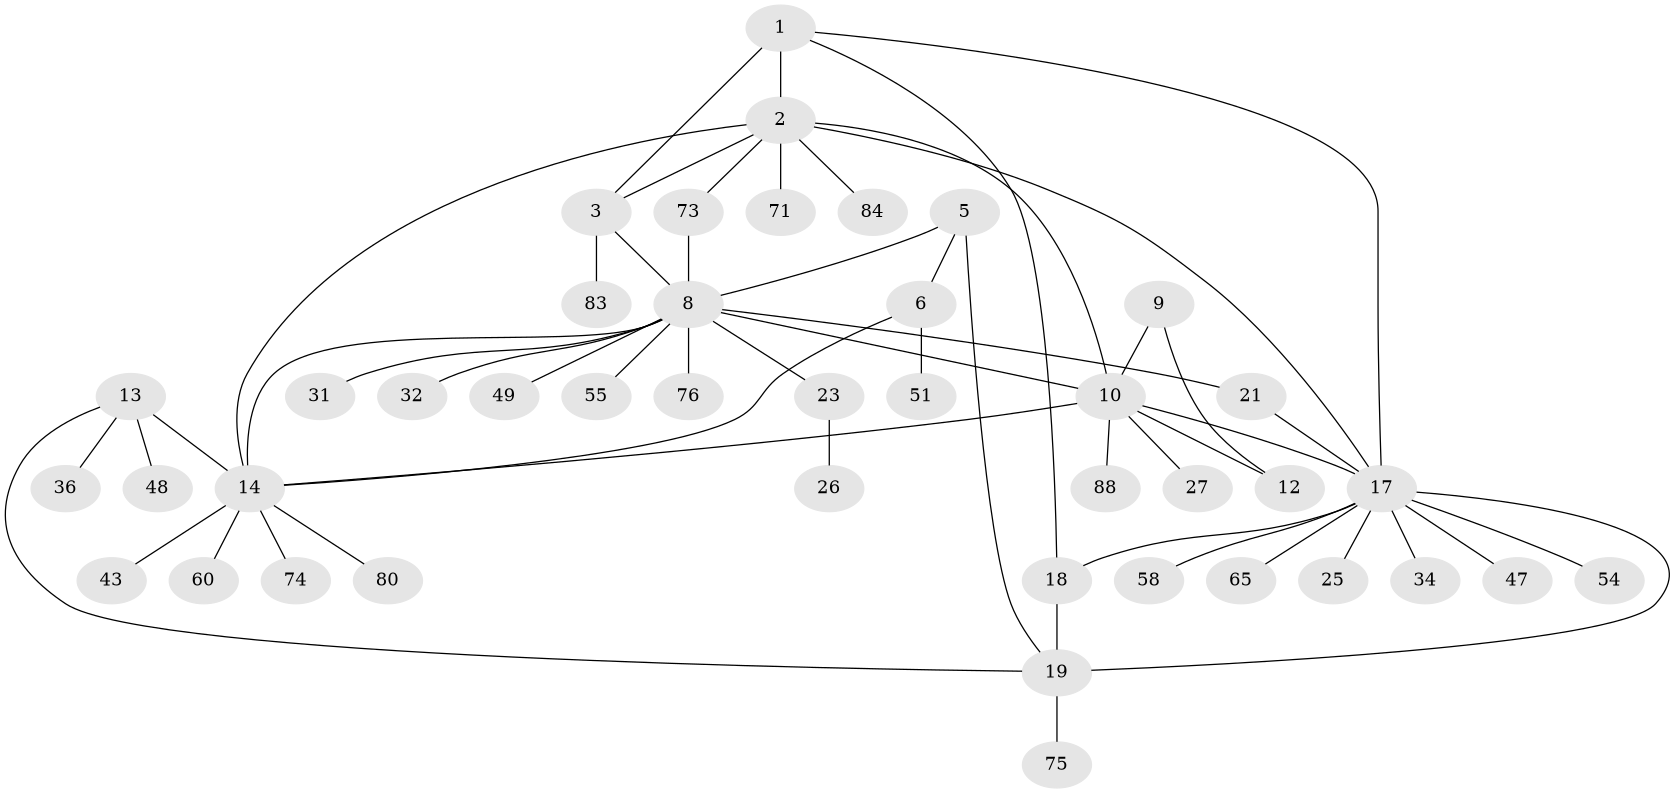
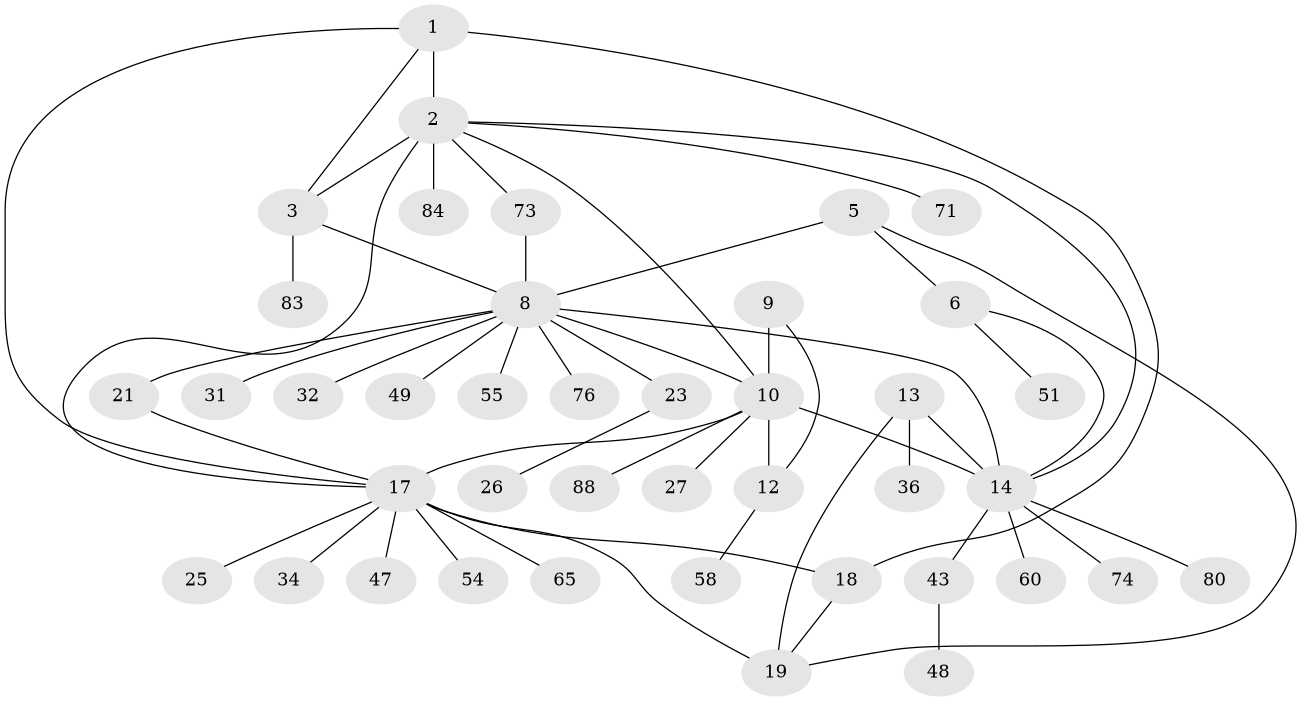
(144, 443) -> (939, 627)
(1247, 540) -> (737, 535)
(1057, 765) -> none
